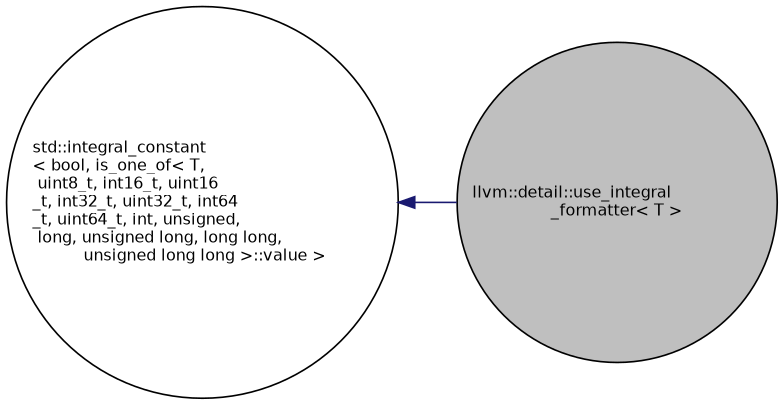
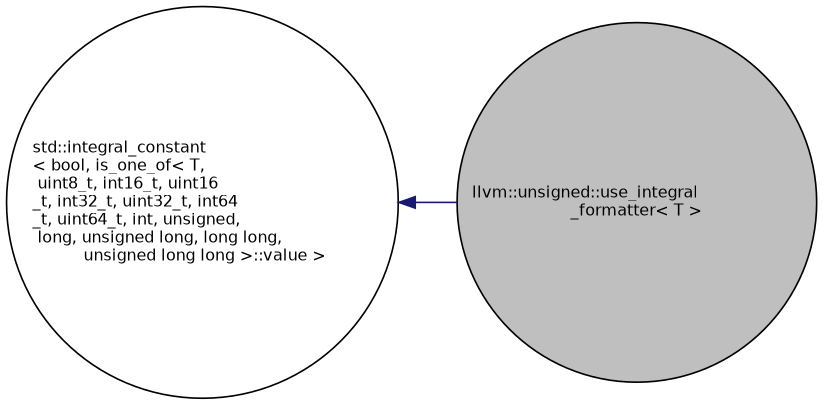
(617, 202) -> (637, 202)
